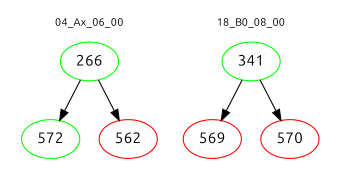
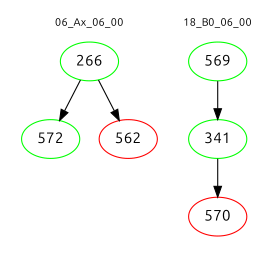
(89, 23) -> (89, 23)
(251, 23) -> (218, 23)
(234, 95) -> (218, 95)
(212, 139) -> (218, 61)
